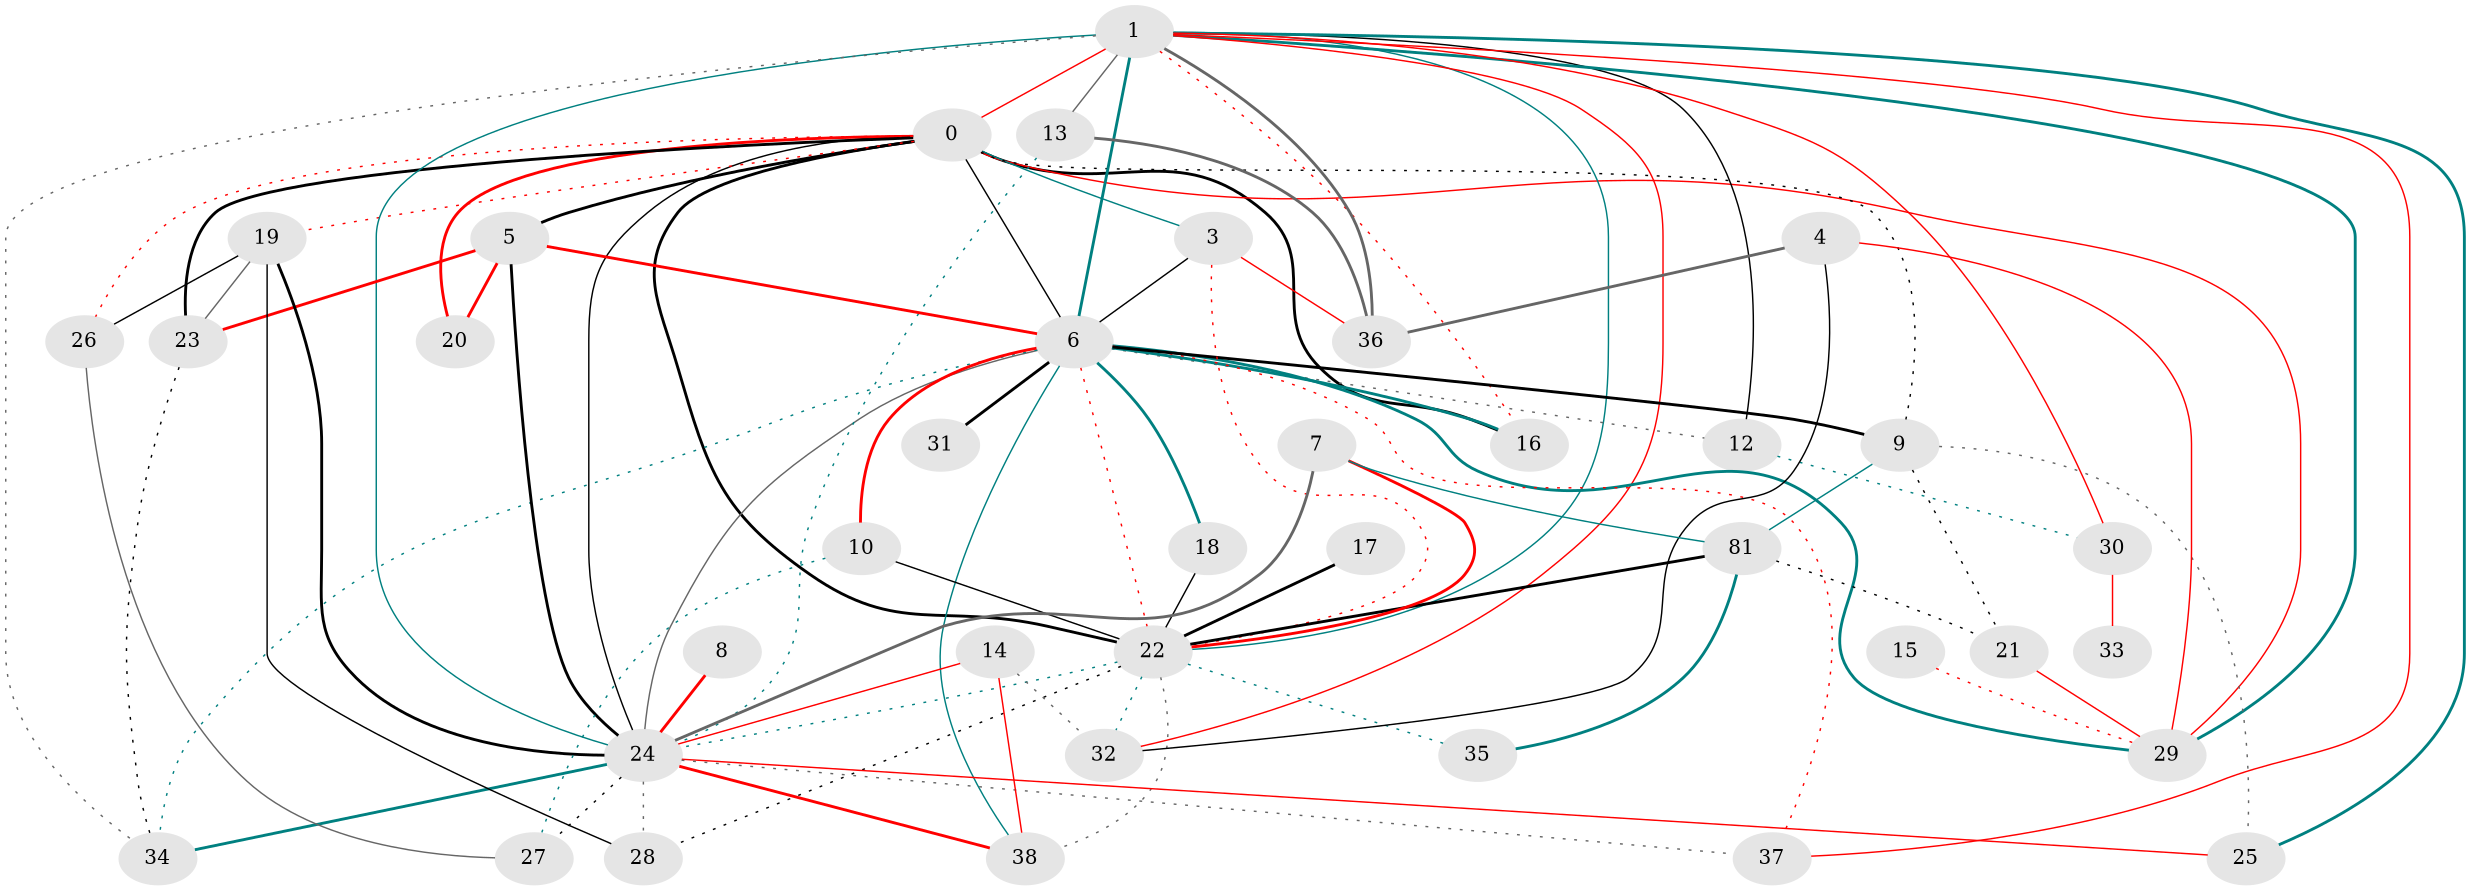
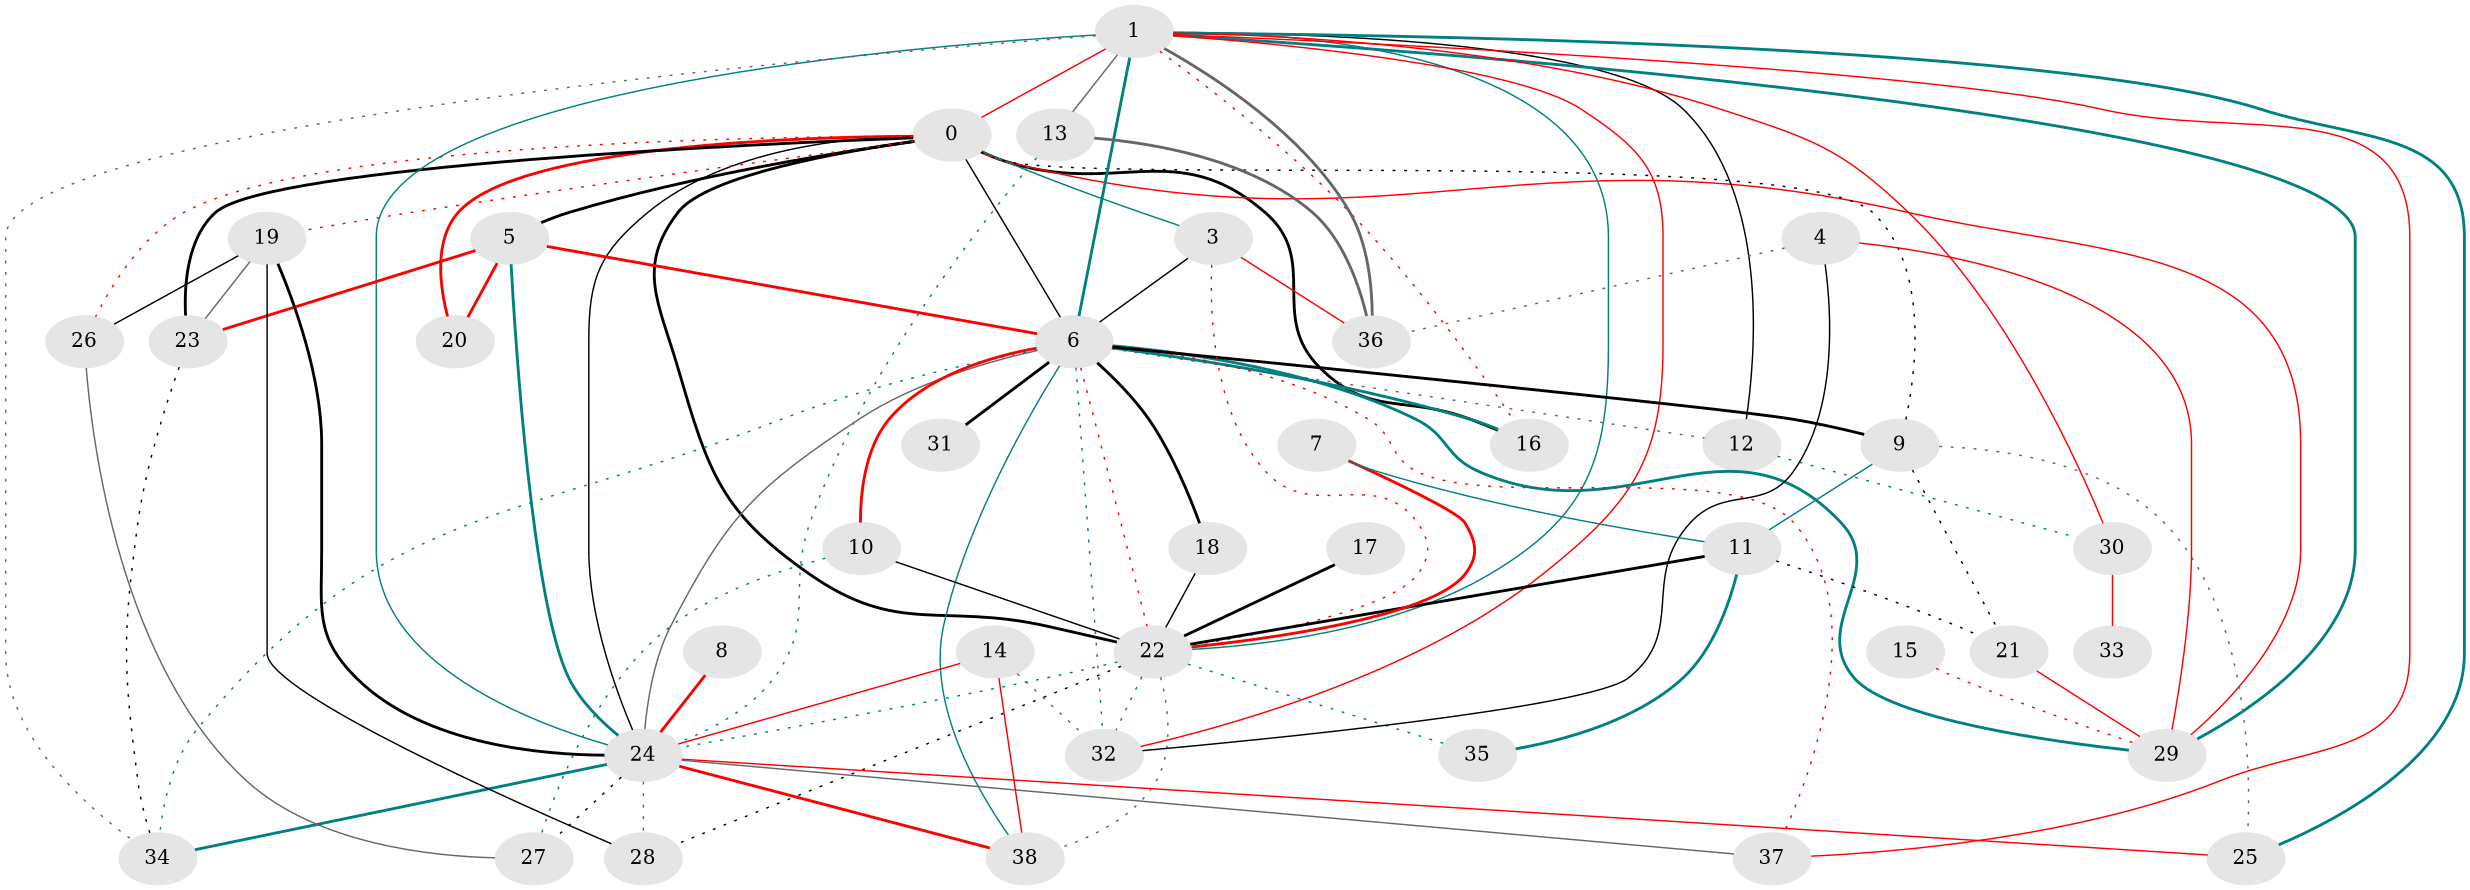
(1596, 290) -> (1596, 290)
(1159, 436) -> (1159, 436)
(534, 523) -> (534, 523)
none -> (1089, 548)
(1742, 549) -> (1742, 549)
(1093, 617) -> none
(1208, 807) -> (1208, 807)
